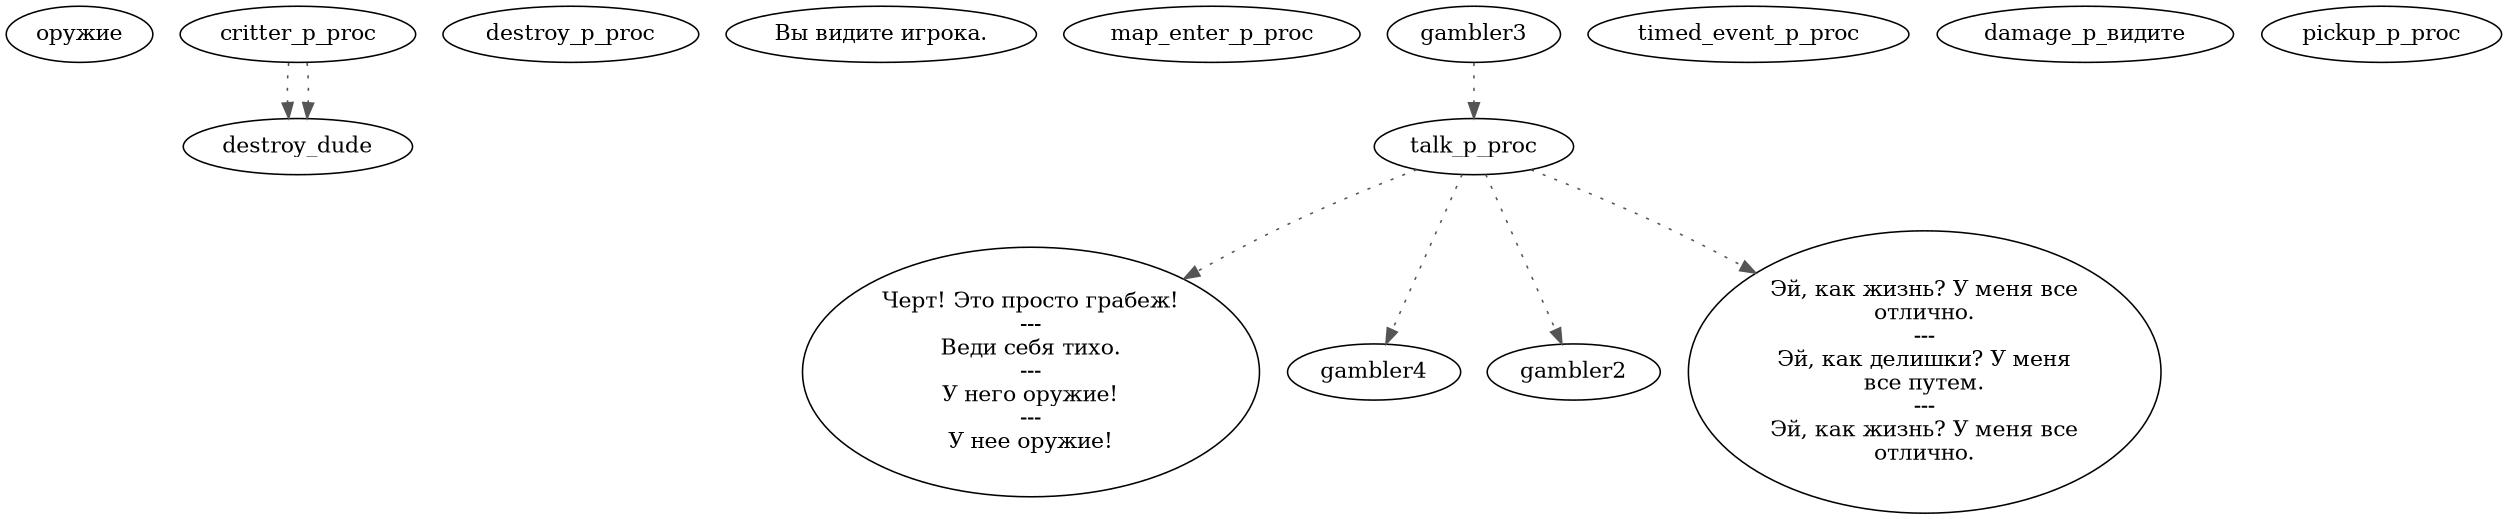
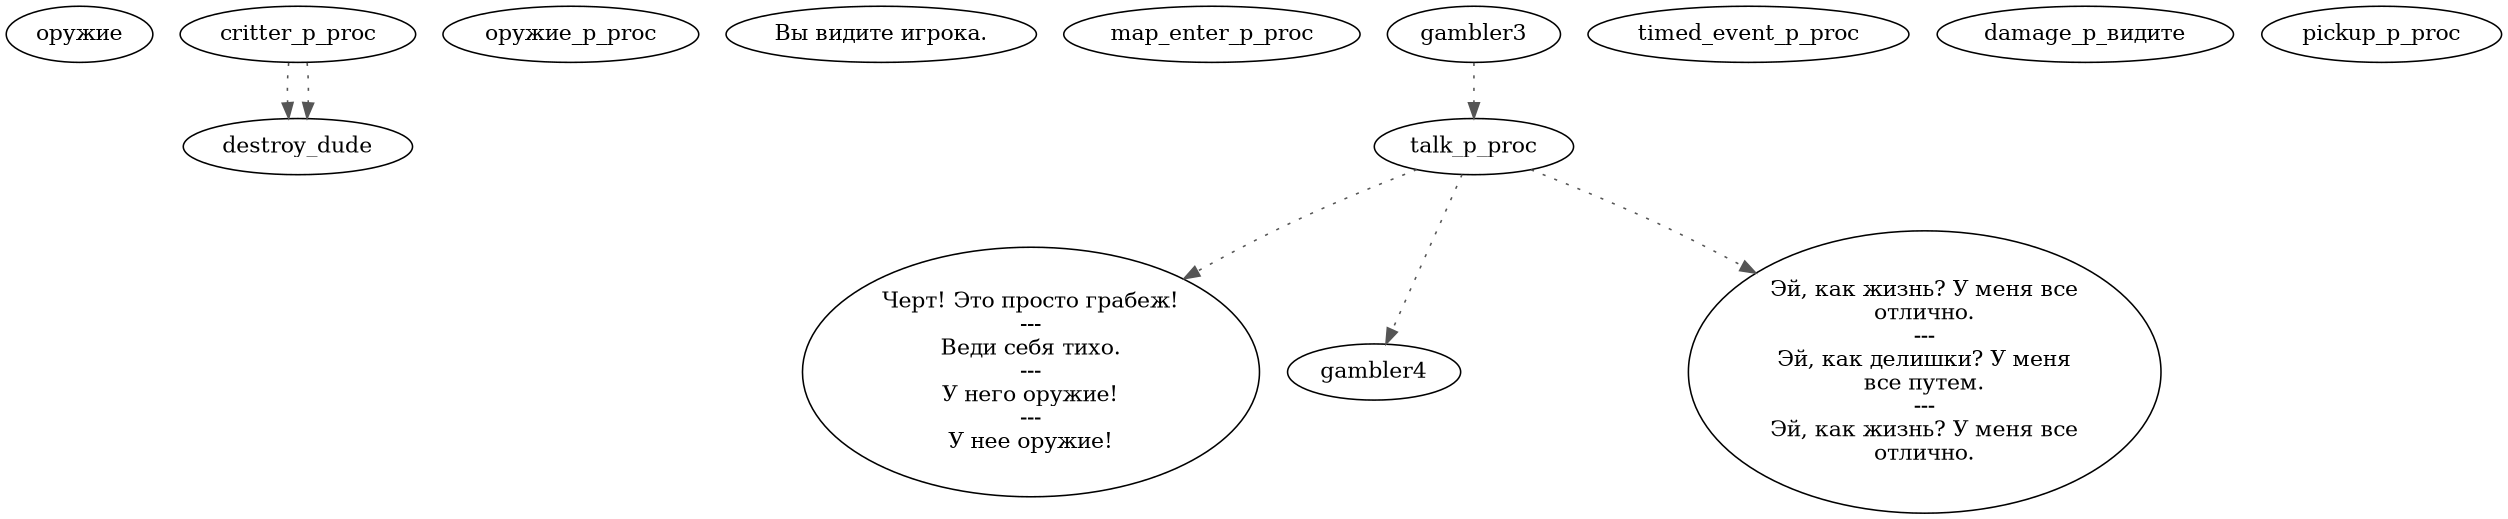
(571, 34) -> (571, 34)
(1574, 372) -> none
